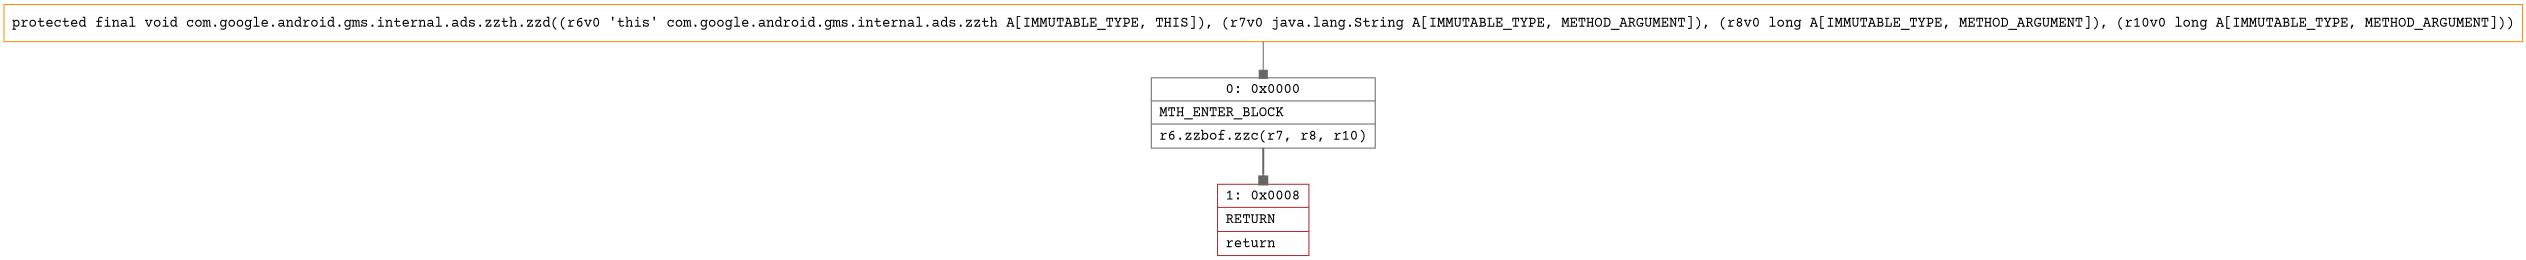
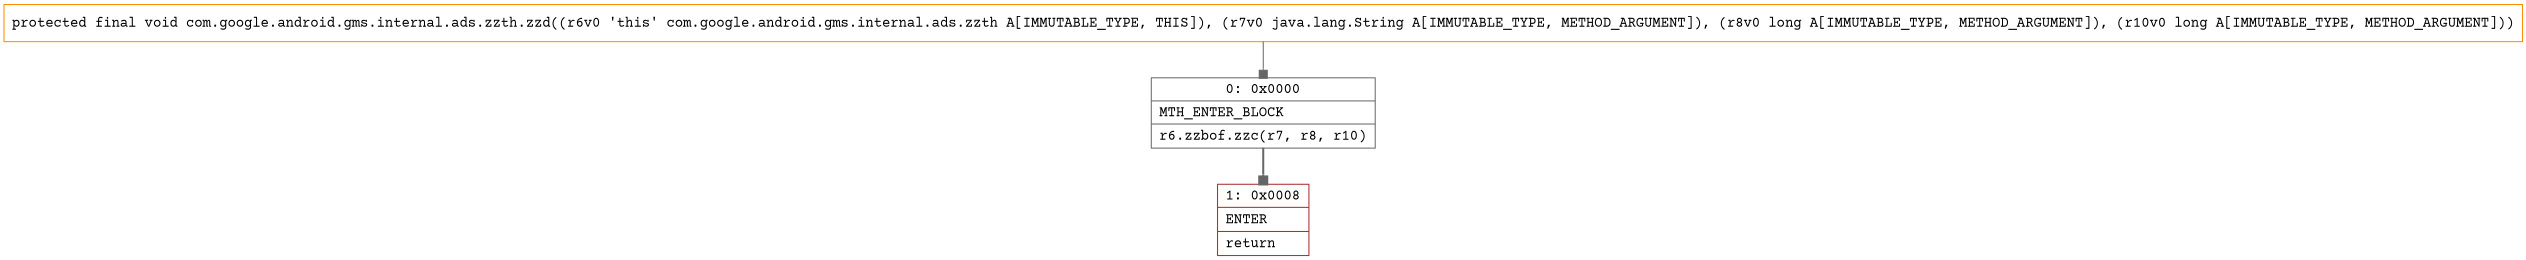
(1251, 219) -> (1247, 219)
